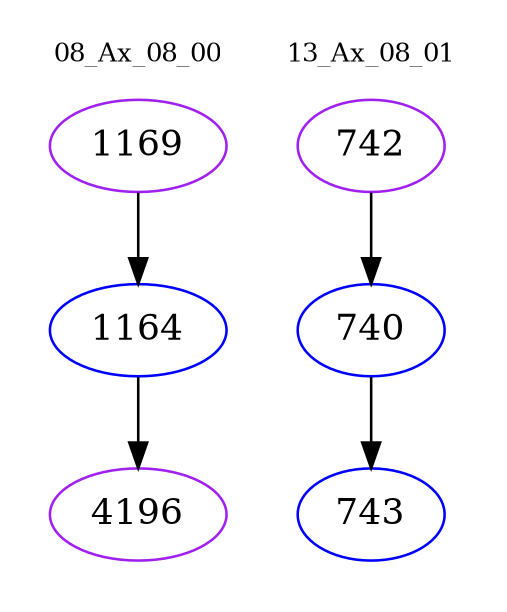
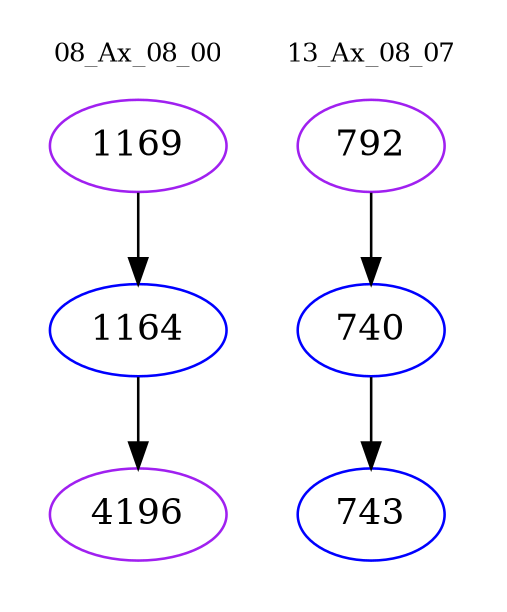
(371, 55) -> (371, 55)
(371, 146) -> (371, 146)
